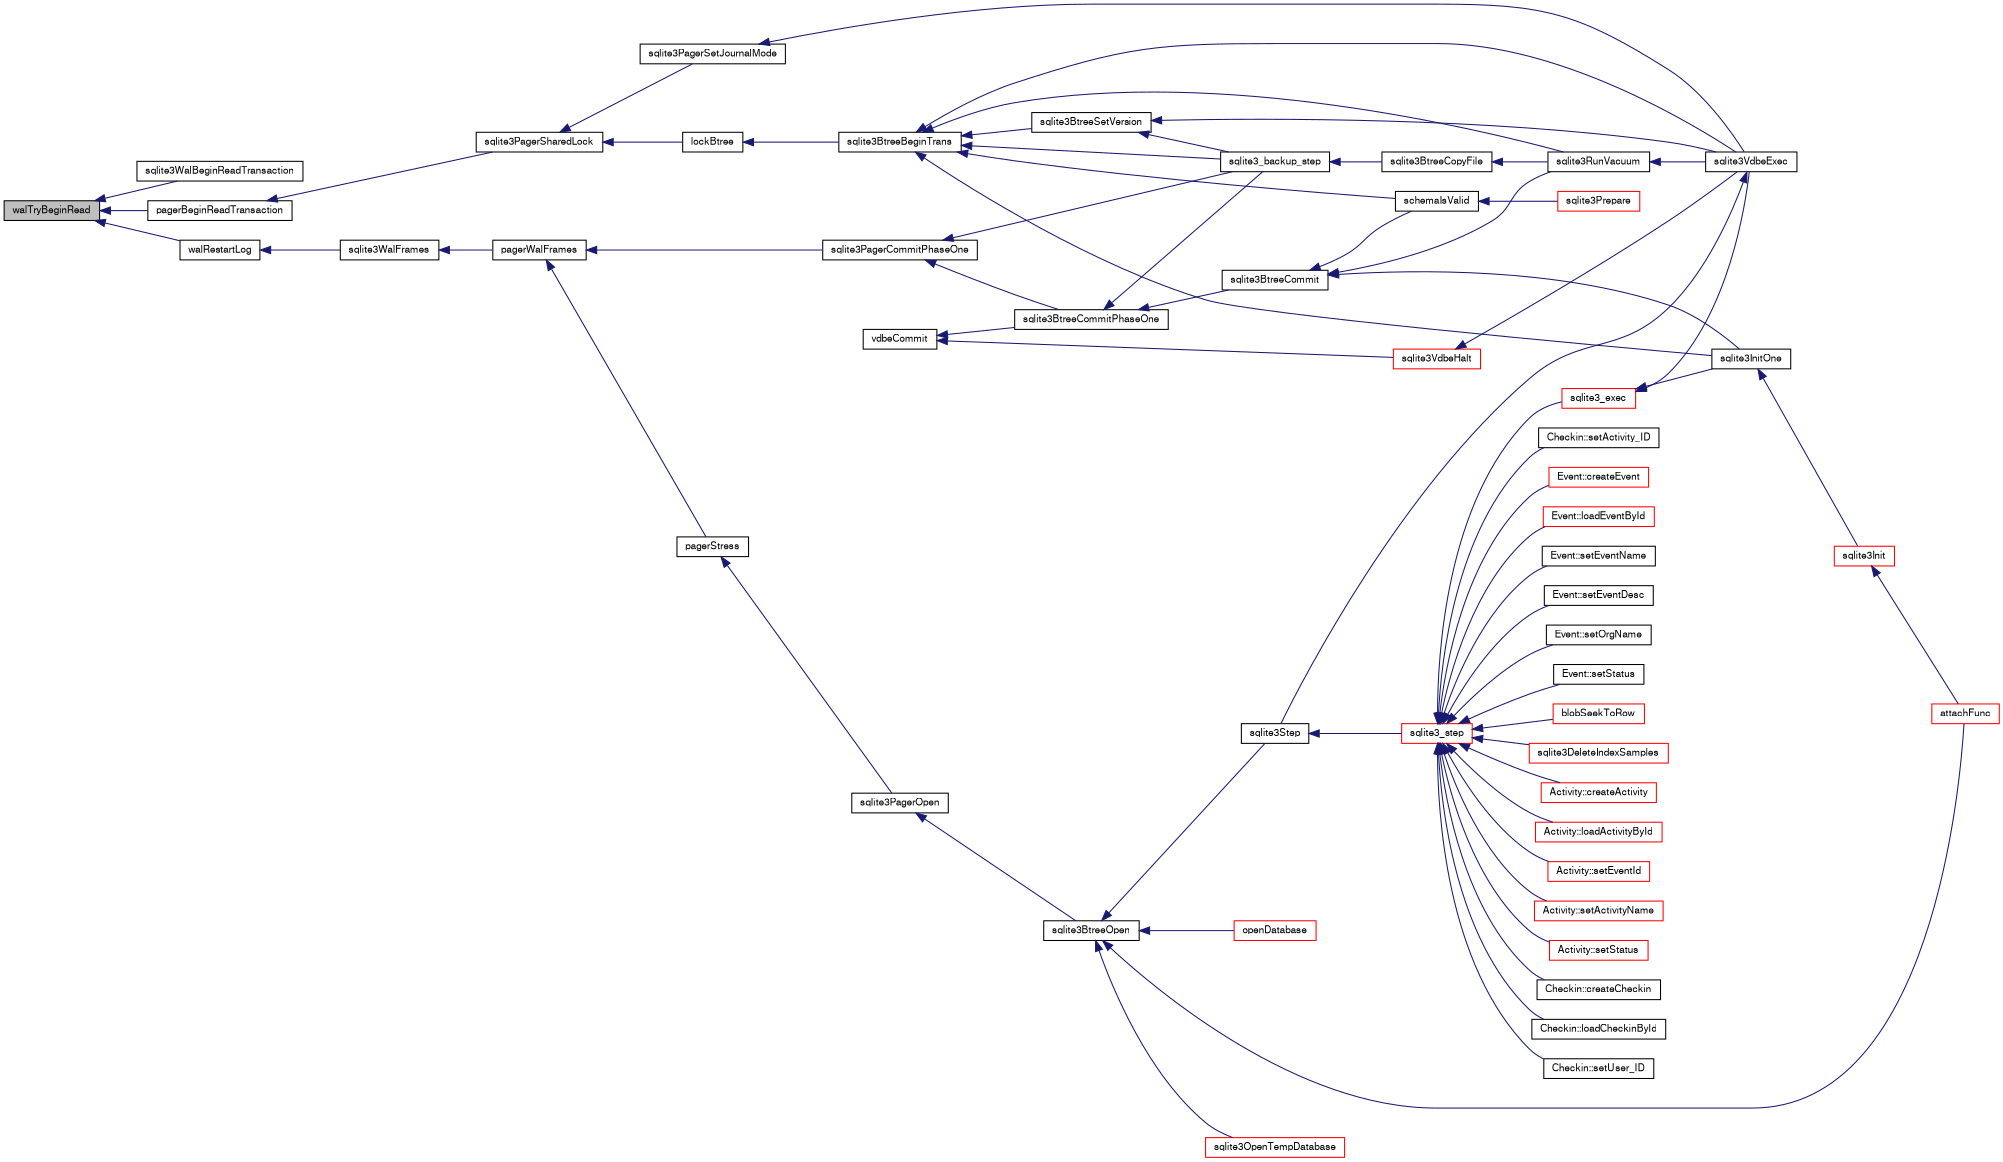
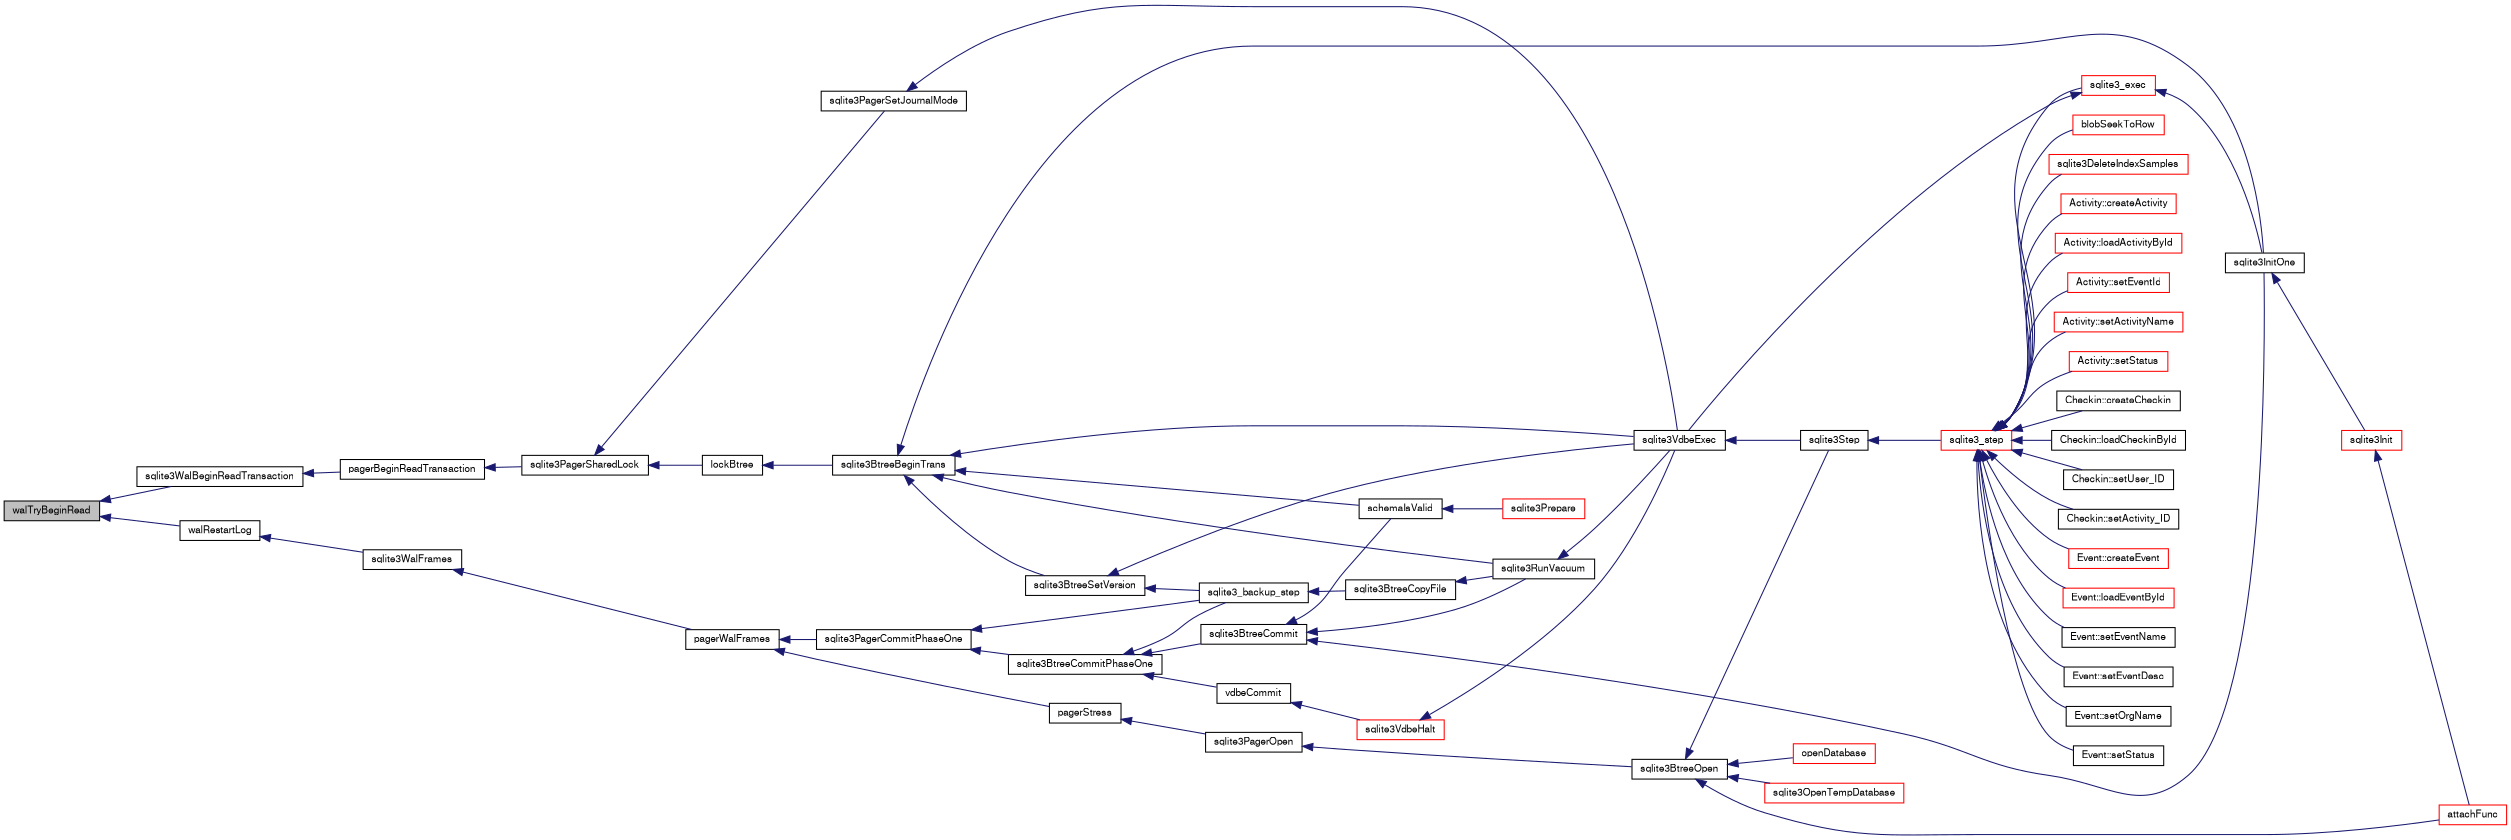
(1096, 152) -> none
(129, 211) -> (327, 473)
(981, 331) -> (1185, 682)
